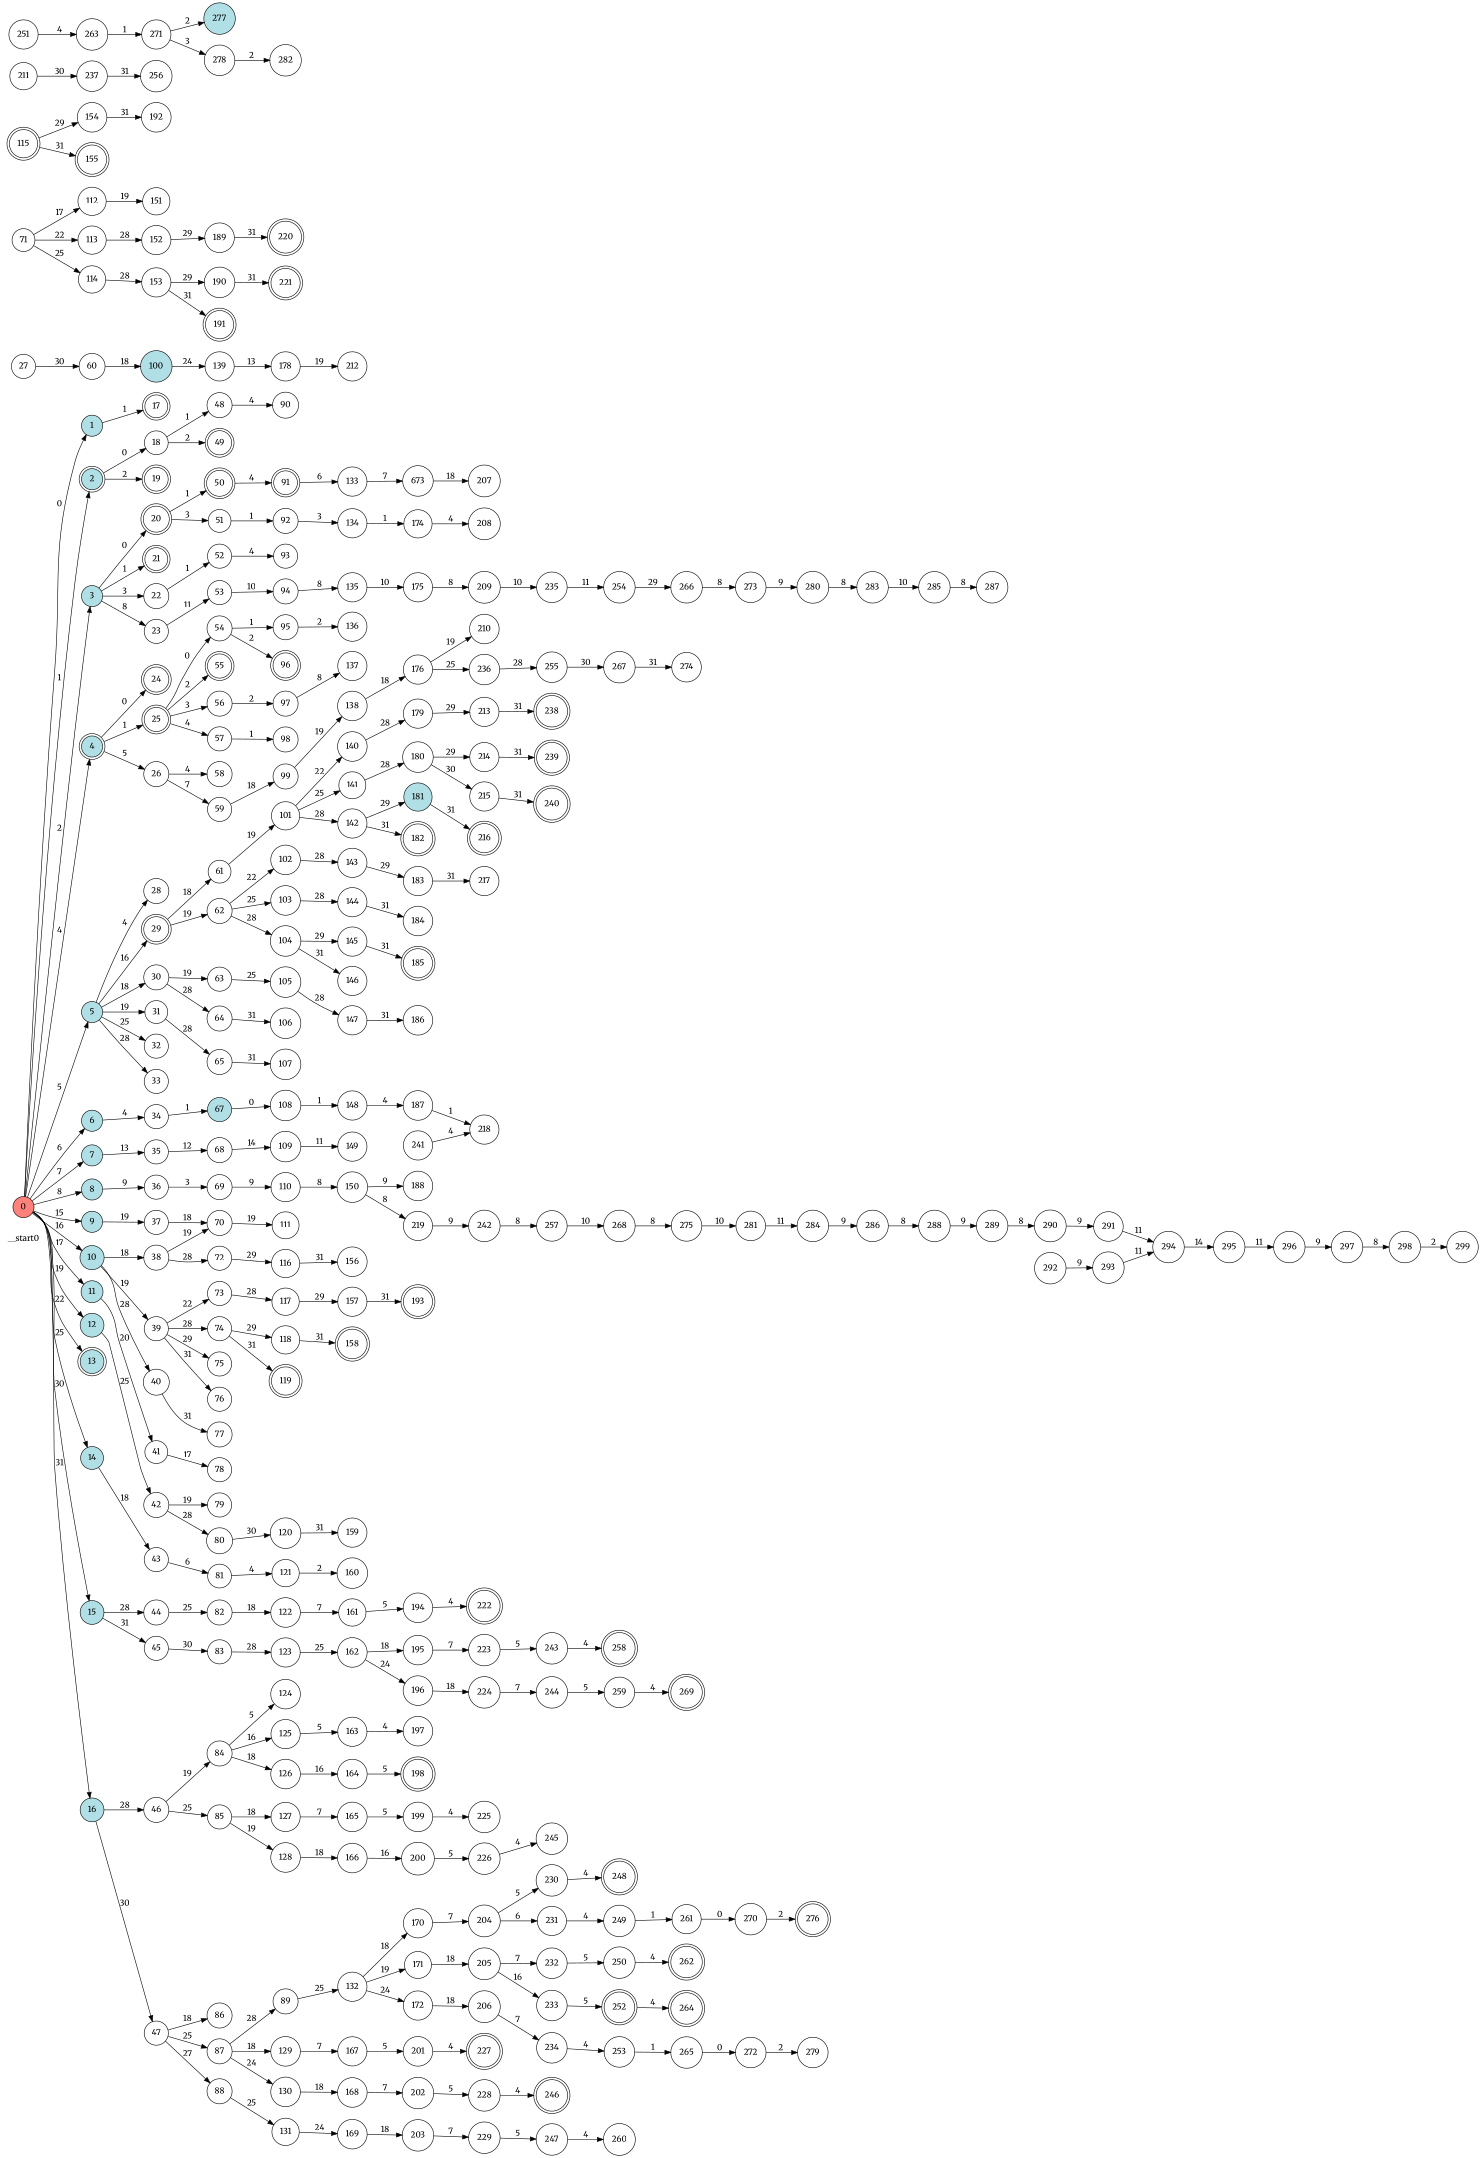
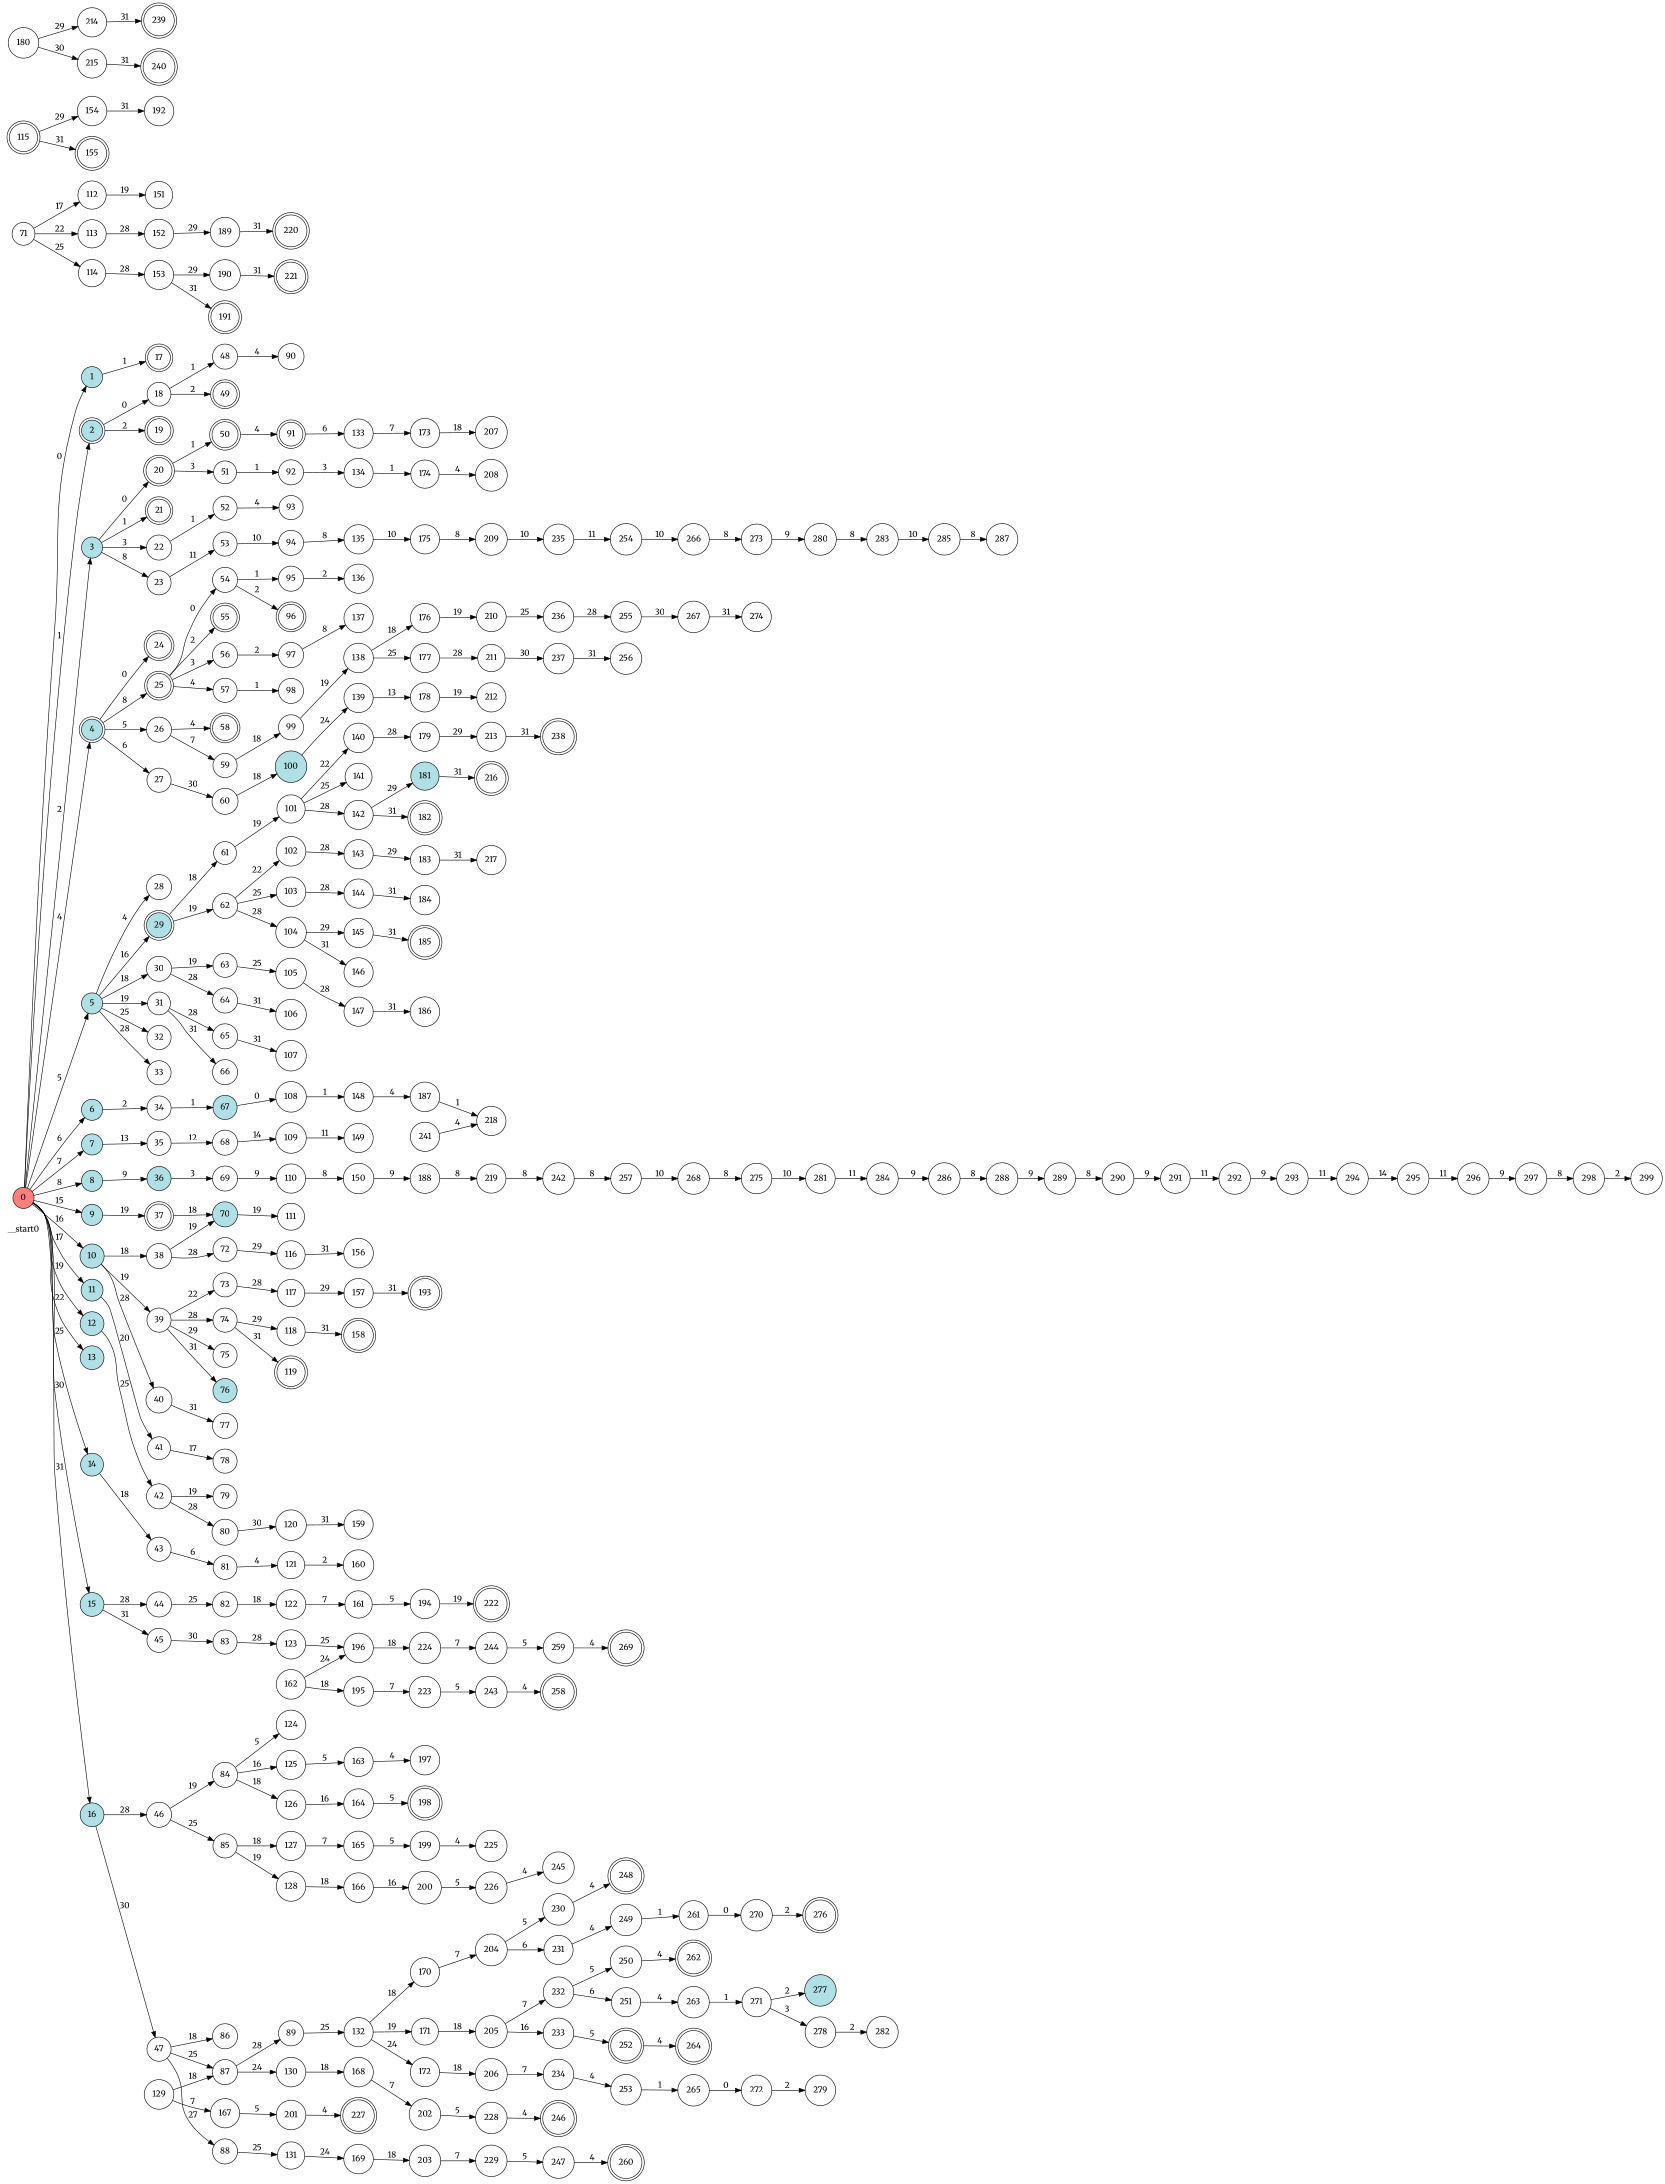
(418, 481) -> (425, 433)
(653, 583) -> (660, 535)
none -> (425, 658)
(448, 670) -> (522, 617)
(125, 726) -> (125, 701)
none -> (123, 753)
(382, 773) -> none
(220, 774) -> (225, 728)
(156, 929) -> (159, 925)
none -> (225, 1072)
(125, 1113) -> (125, 1104)
(156, 1187) -> (159, 1179)
(383, 1205) -> (455, 1179)
(451, 1221) -> (525, 1174)
(156, 1222) -> (159, 1216)
(220, 1223) -> (225, 1214)
(1135, 1236) -> (1202, 1179)
(92, 1362) -> (92, 1358)
(220, 1399) -> (225, 1391)
(451, 1602) -> (458, 1599)
(316, 1652) -> (322, 1646)
none -> (590, 1997)
(248, 2051) -> (190, 2084)
(619, 2139) -> (626, 2163)
